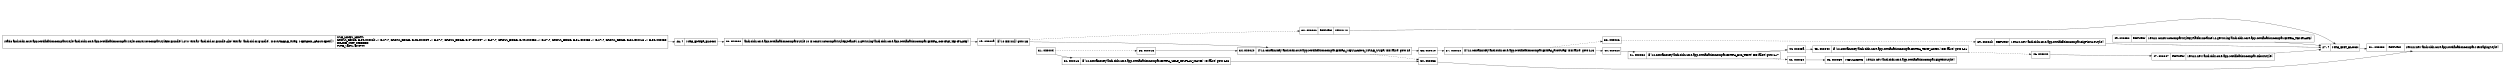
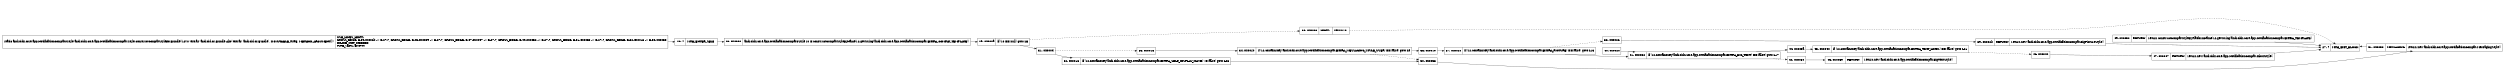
(1844, 30) -> (1844, 30)
(1326, 31) -> (1325, 31)
(1797, 41) -> (1797, 41)
(701, 42) -> (701, 42)
(1148, 43) -> (1027, 47)
(2395, 47) -> (2396, 47)
(2362, 49) -> (2364, 46)
(1598, 51) -> (1595, 56)
(1854, 60) -> (1853, 60)
